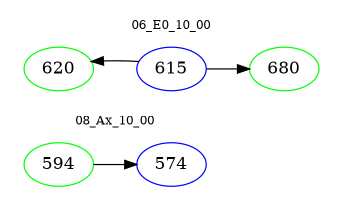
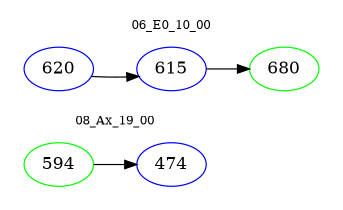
(121, 61) -> (109, 77)
(59, 69) -> (59, 69)
(115, 122) -> (115, 122)
(172, 165) -> (172, 165)
